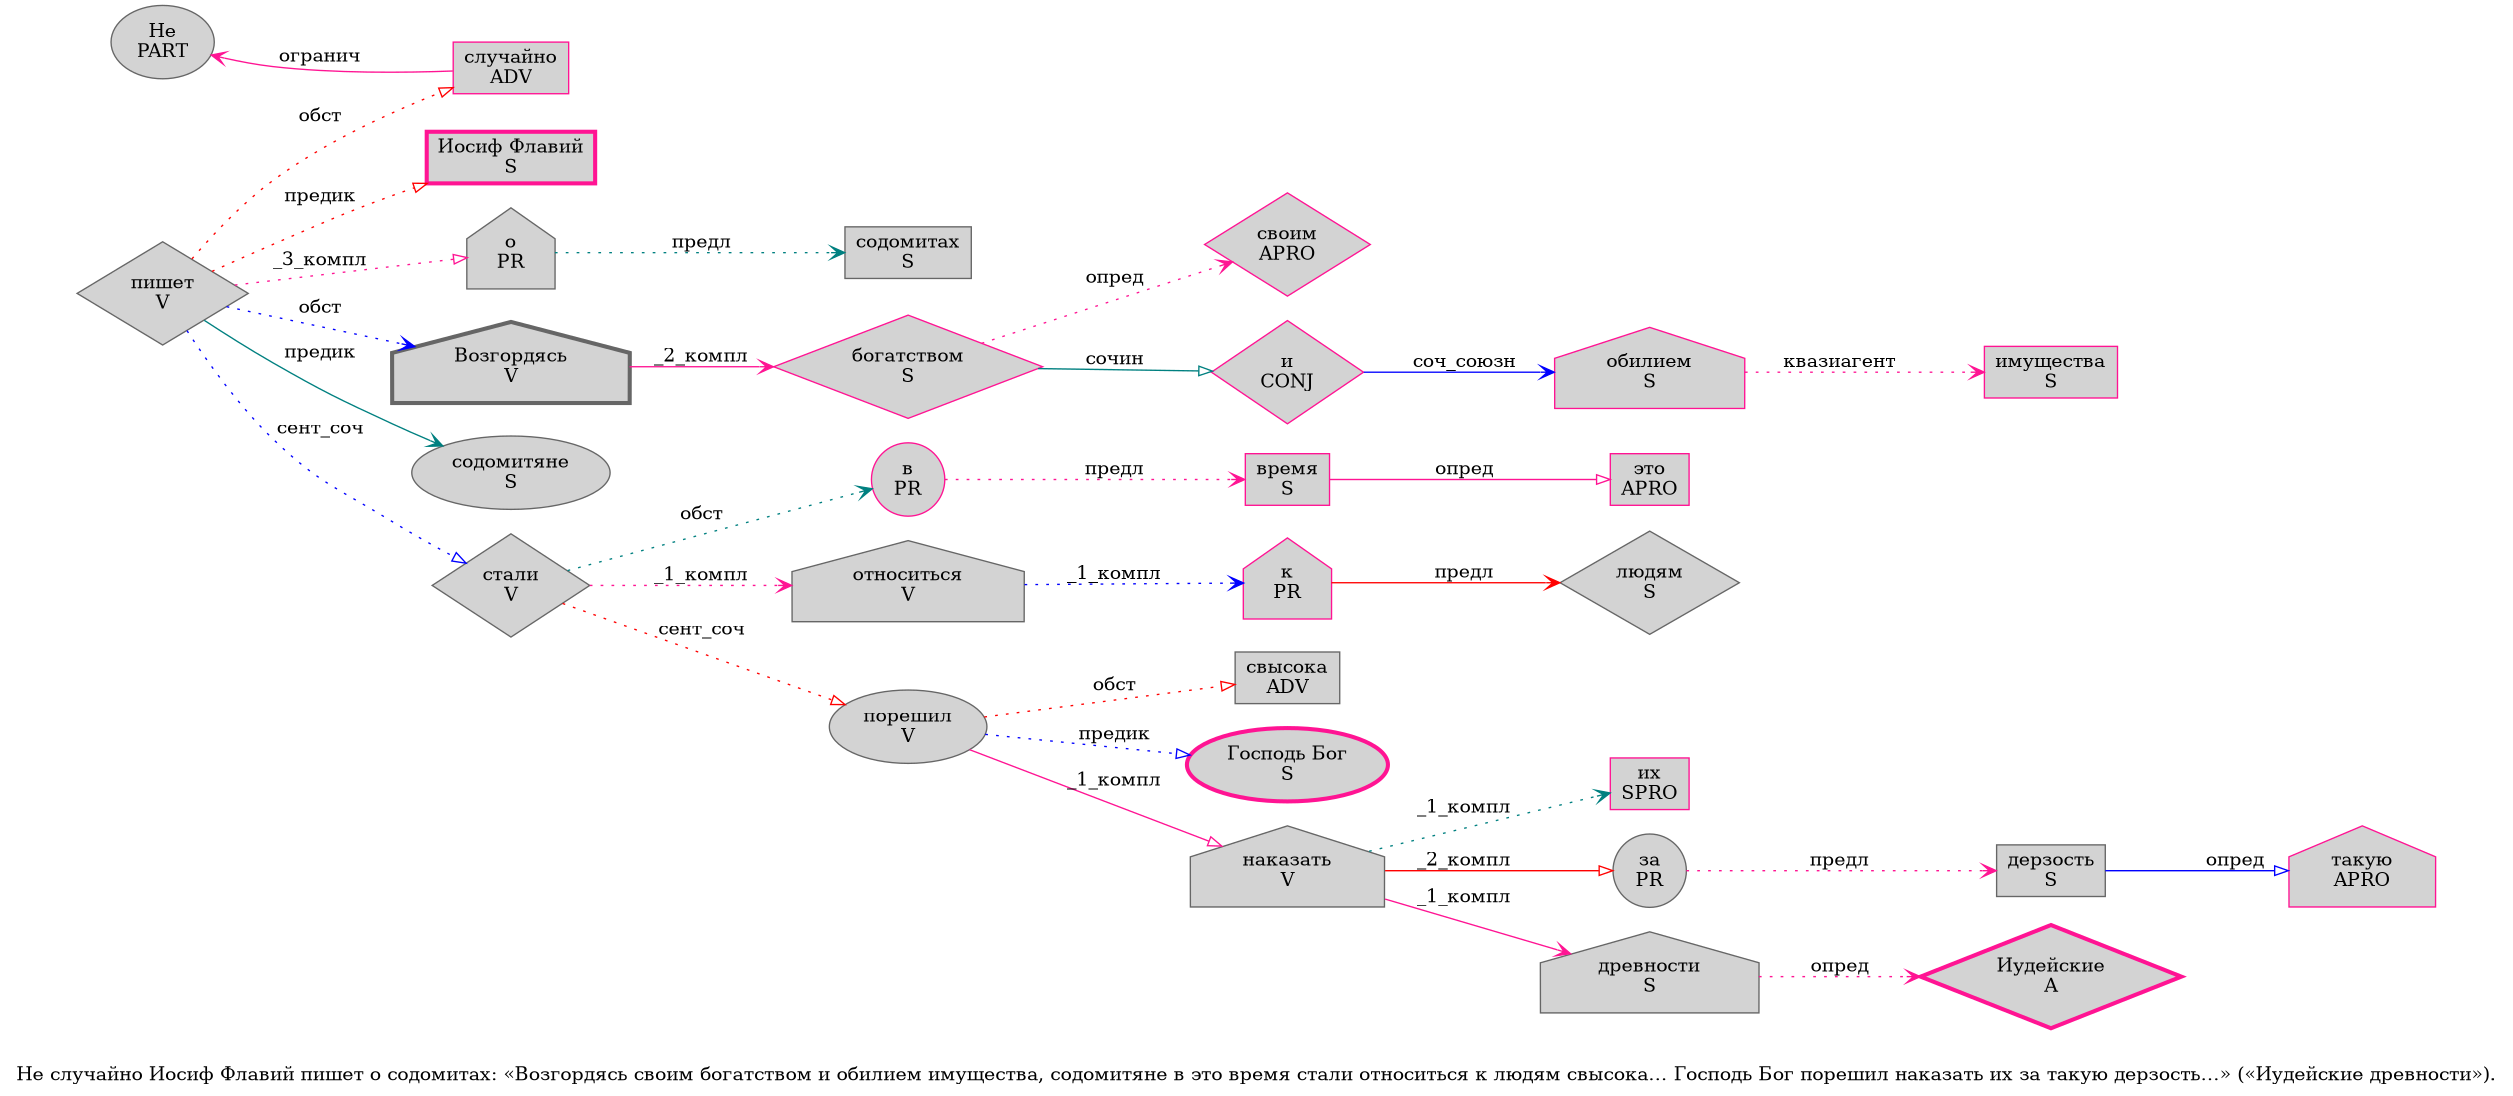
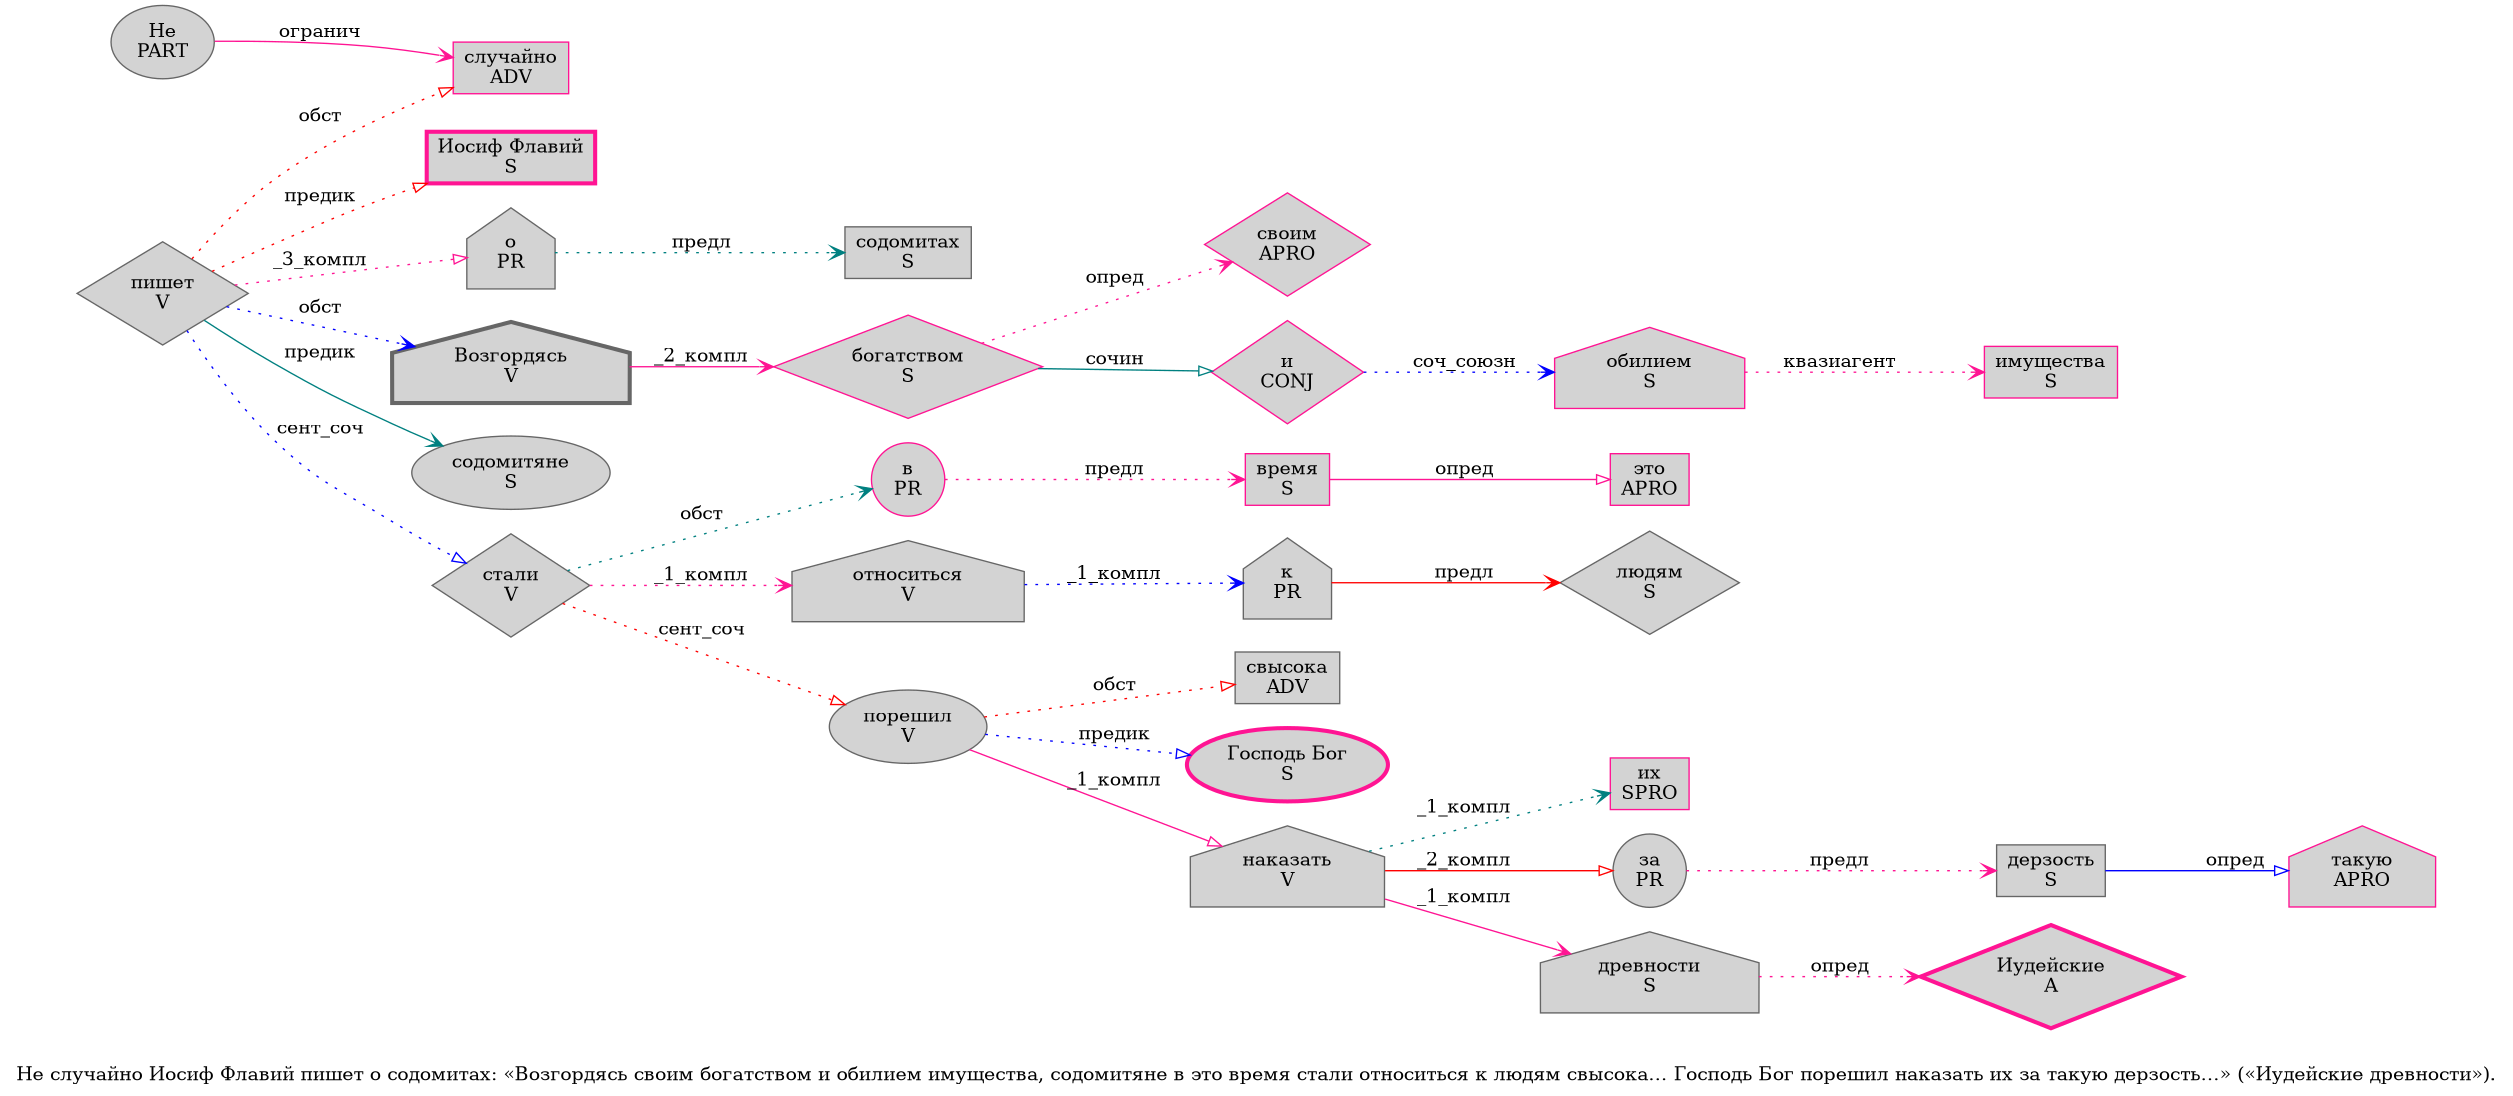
(338, 71) -> (327, 43)
(1452, 372) -> (1452, 372)
(1287, 583) -> (1287, 583)
